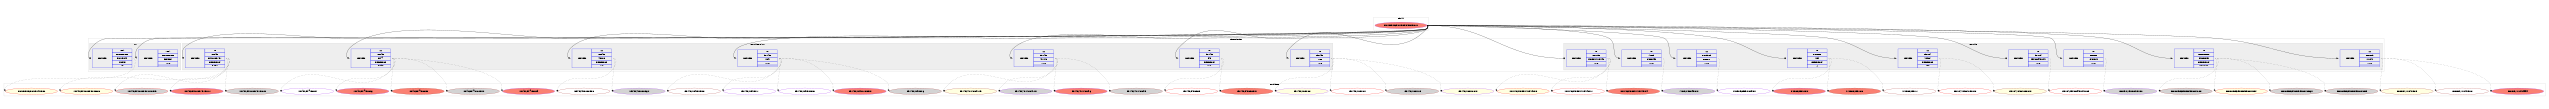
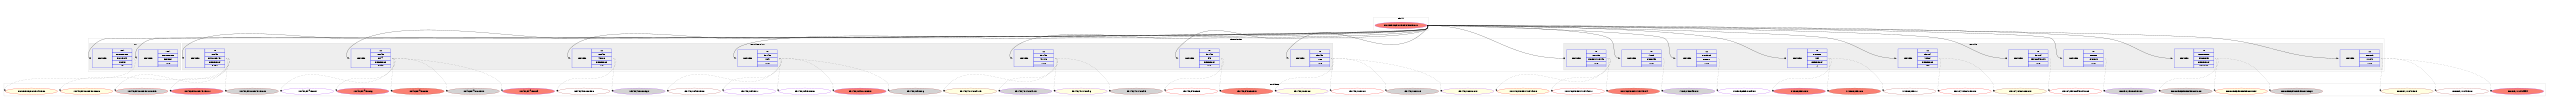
(1081, 91) -> (1081, 91)
(2352, 91) -> none
